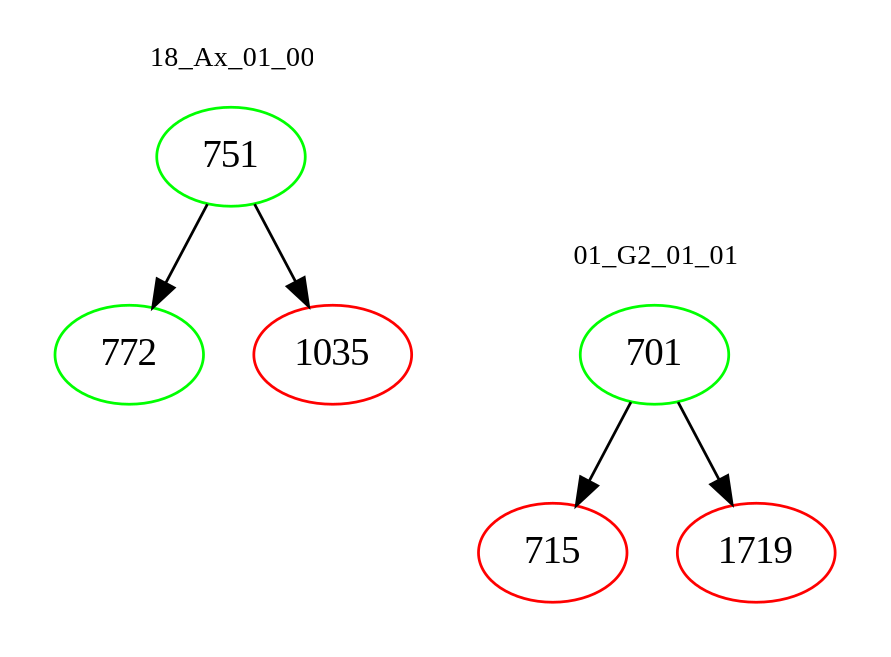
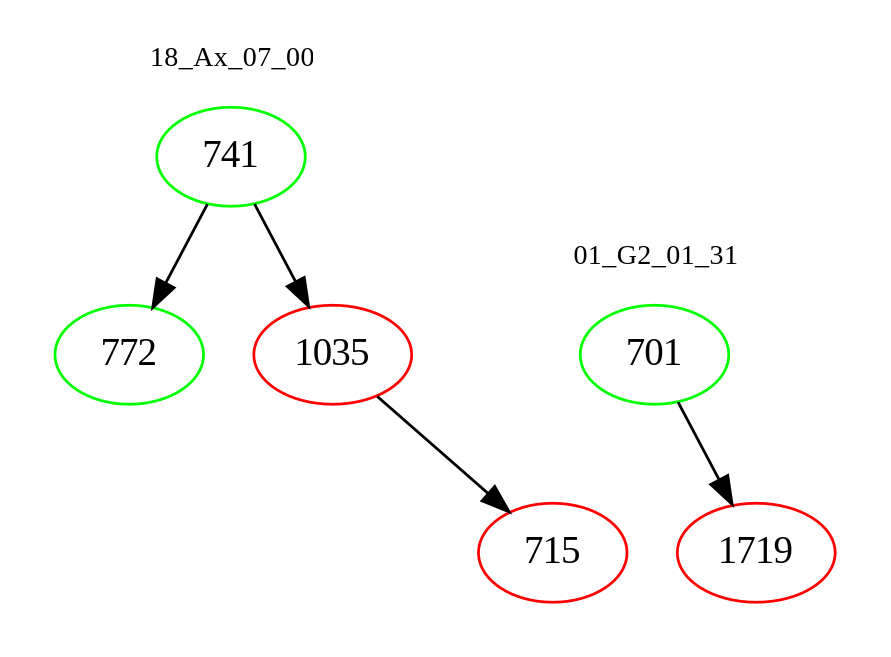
(234, 59) -> (234, 59)
(231, 157) -> (231, 157)
(657, 257) -> (657, 257)
(610, 441) -> (433, 445)
